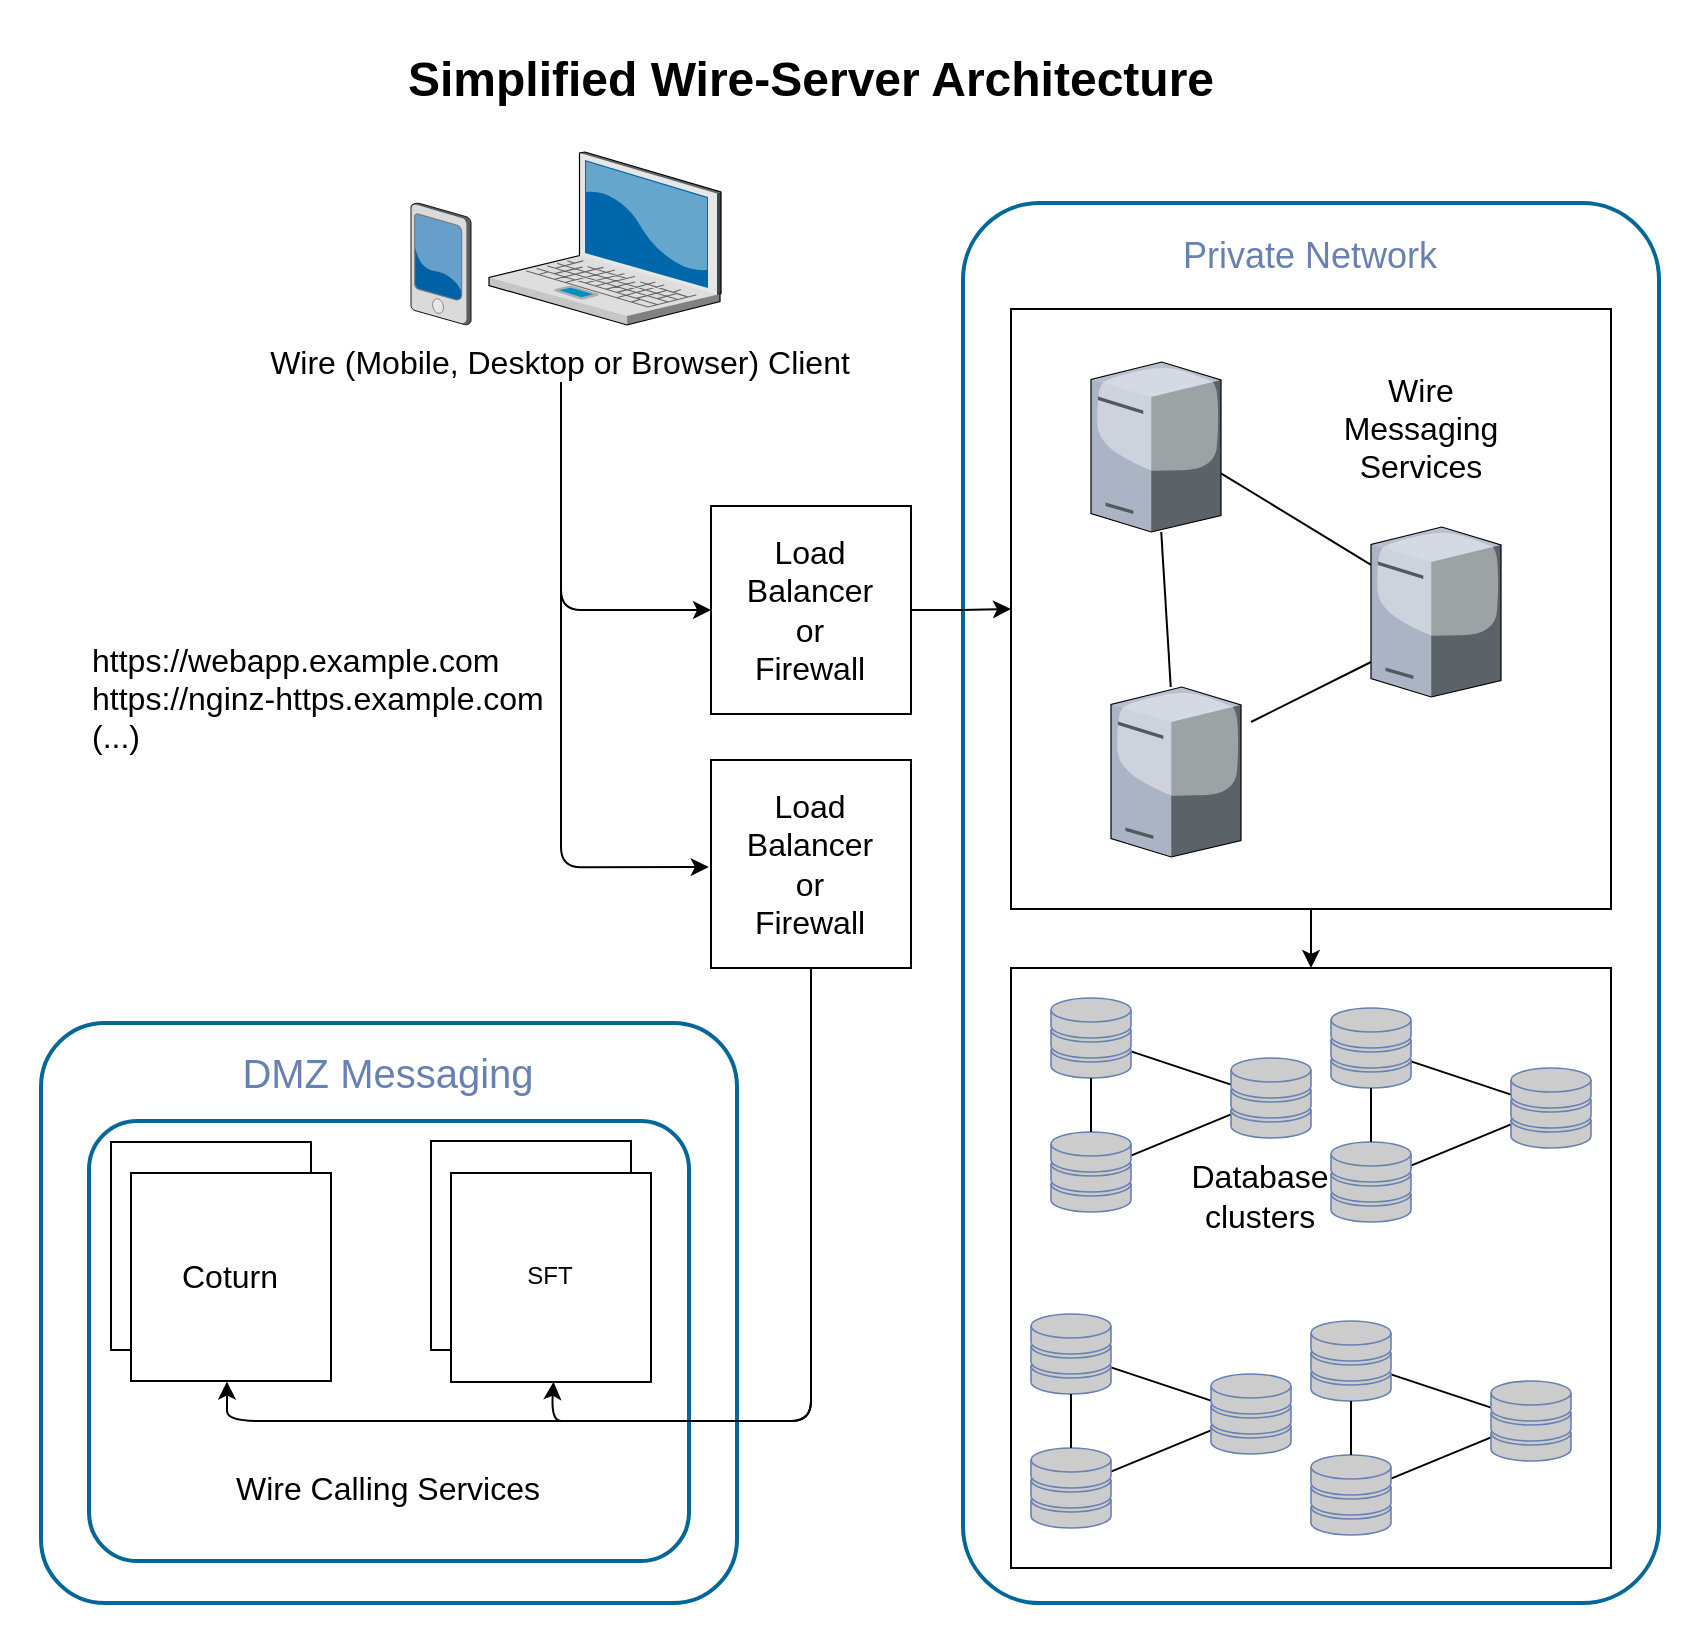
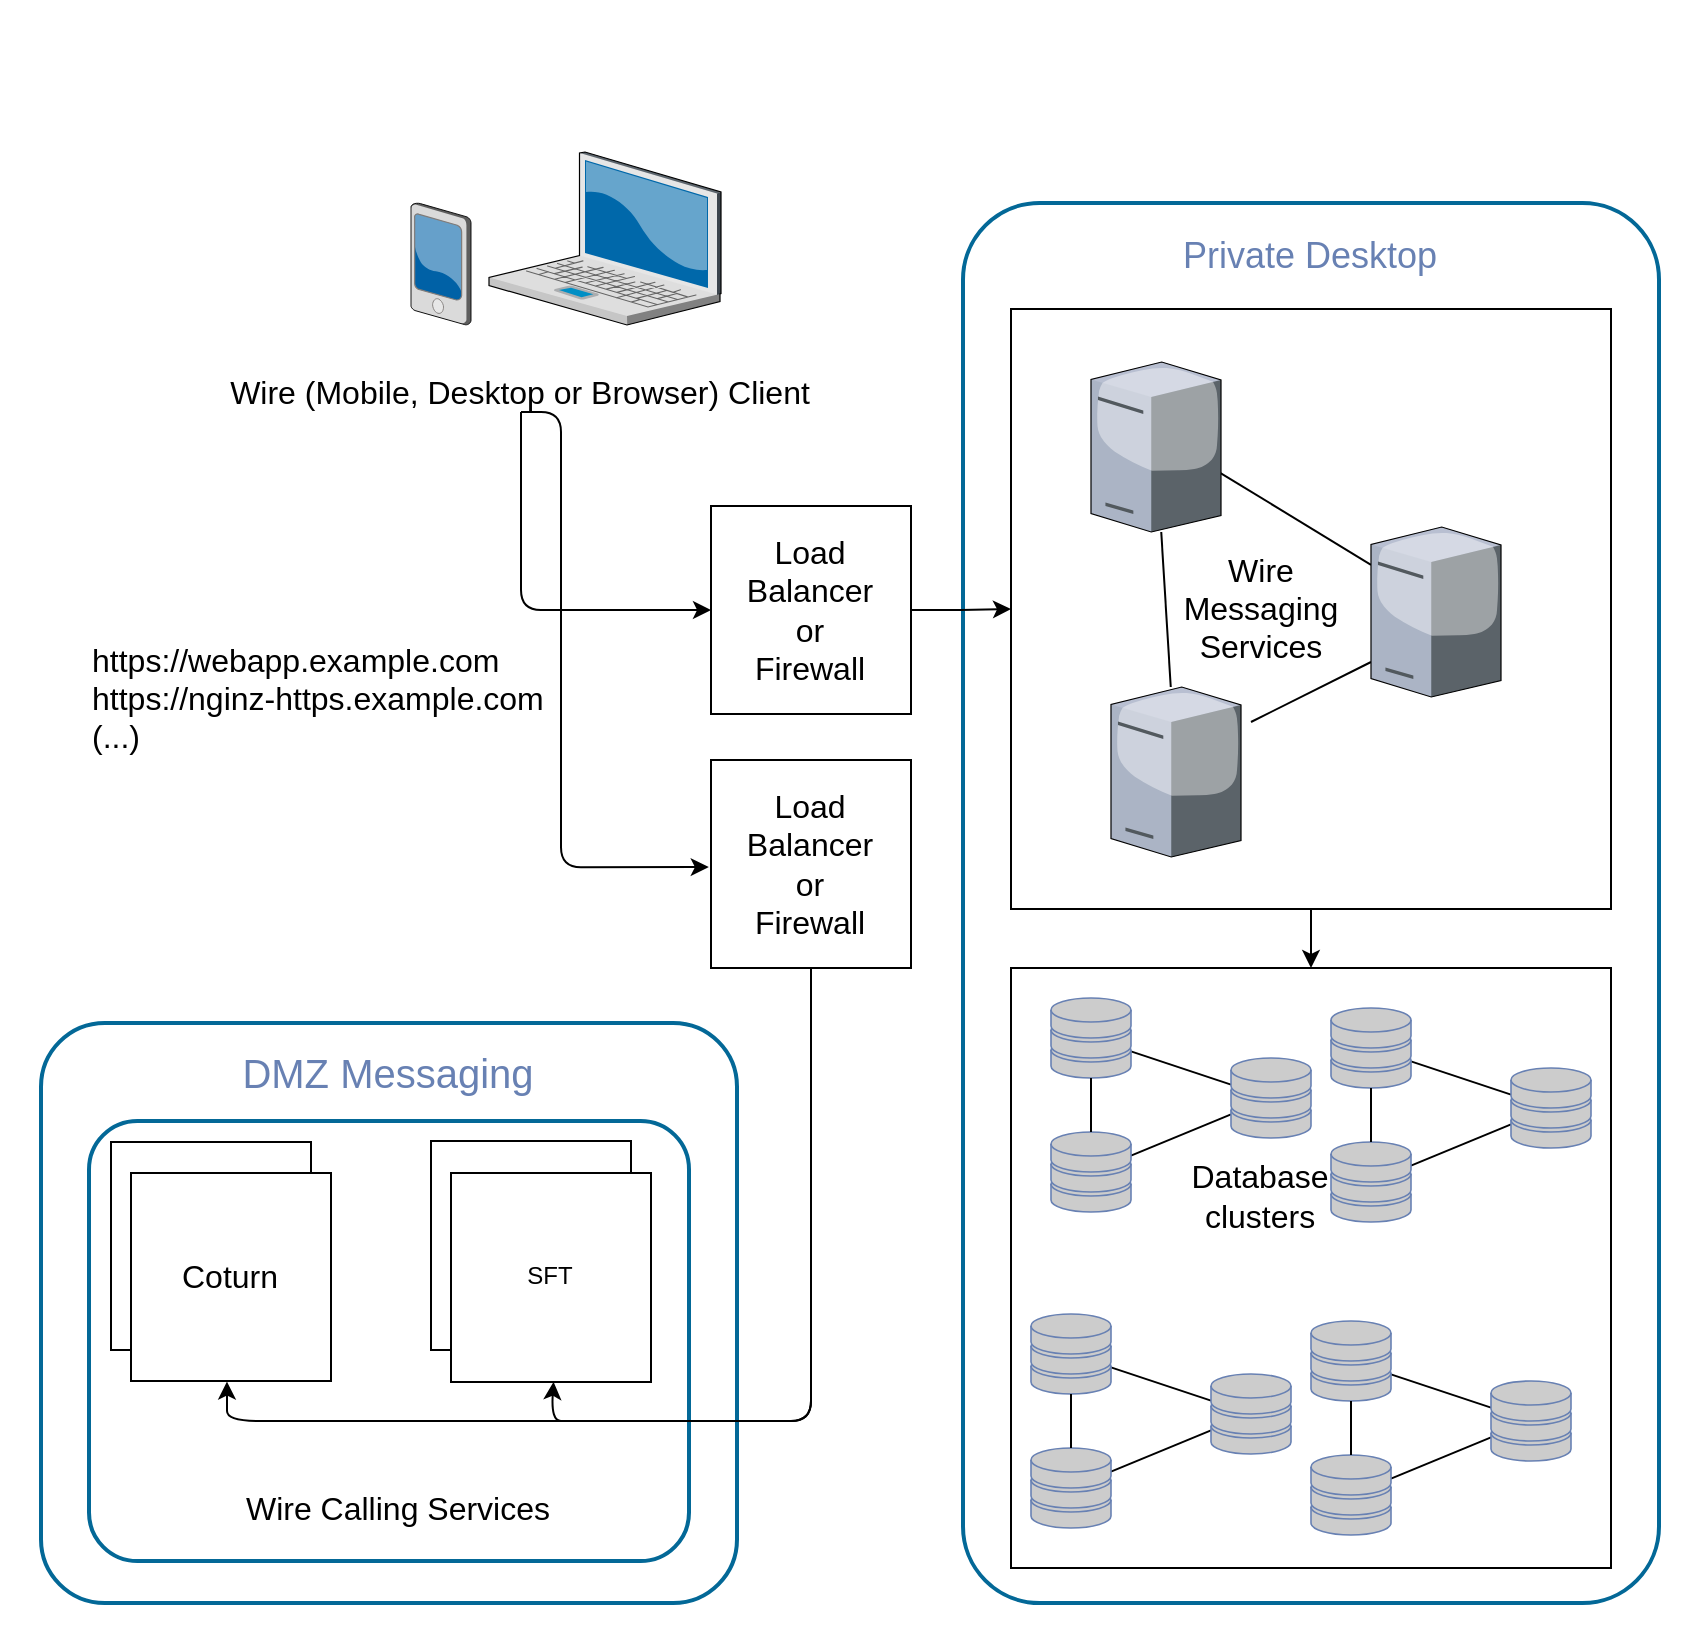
(811, 81) -> none
(1311, 251) -> (1311, 251)
(561, 362) -> (521, 392)
(1421, 429) -> (1261, 609)
(389, 1488) -> (399, 1508)
